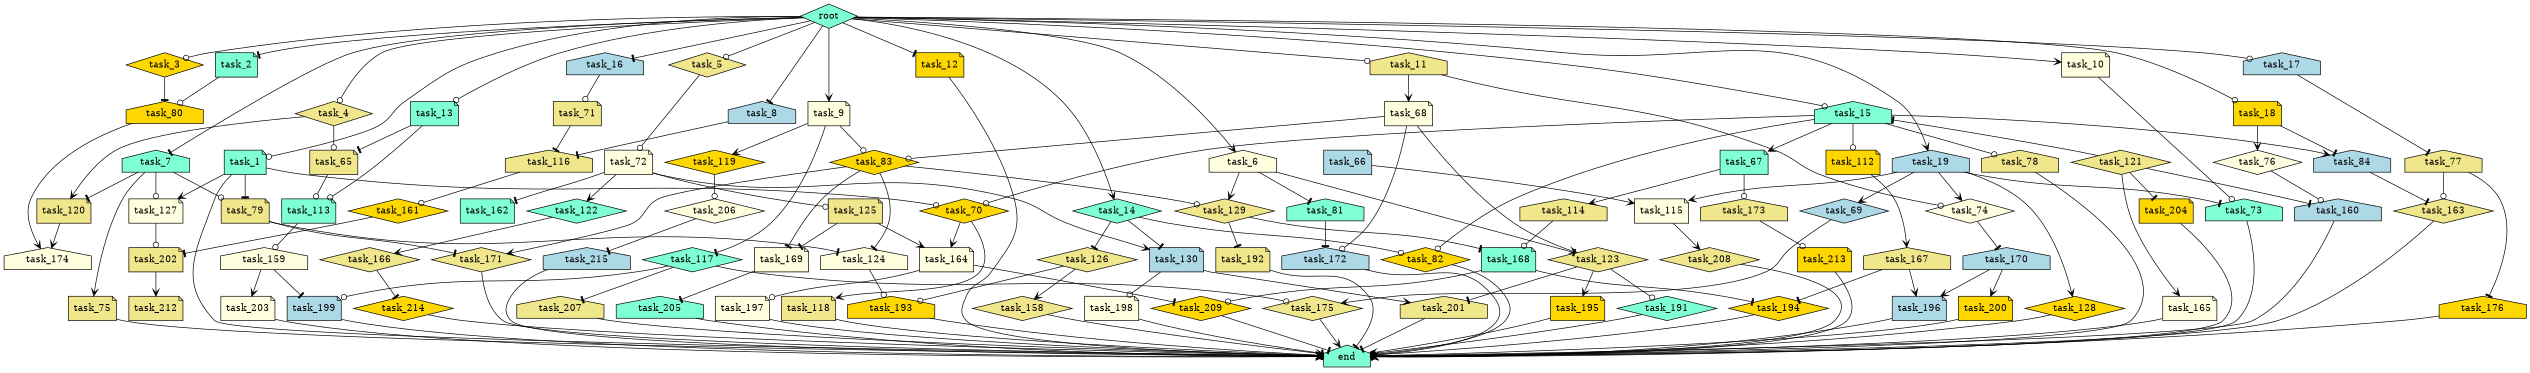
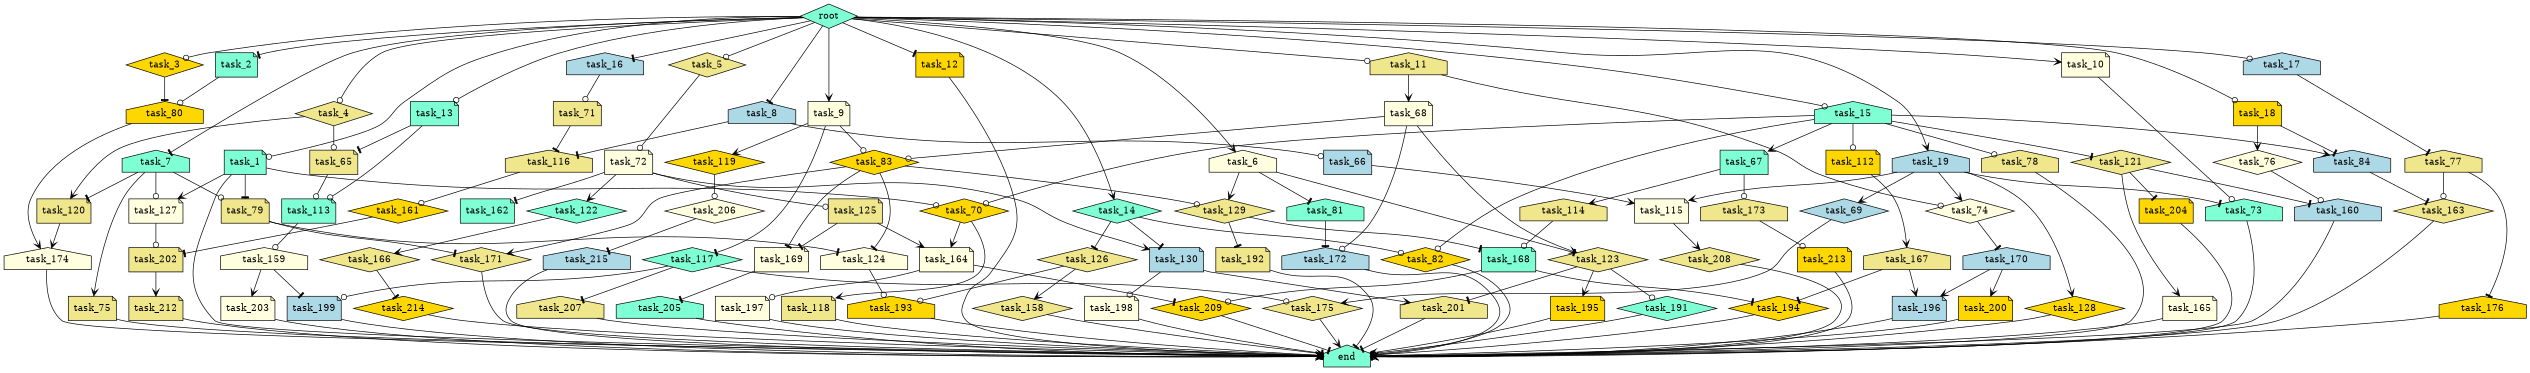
(1997, 137) -> (1991, 138)
none -> (1041, 142)
none -> (662, 346)
none -> (750, 353)
